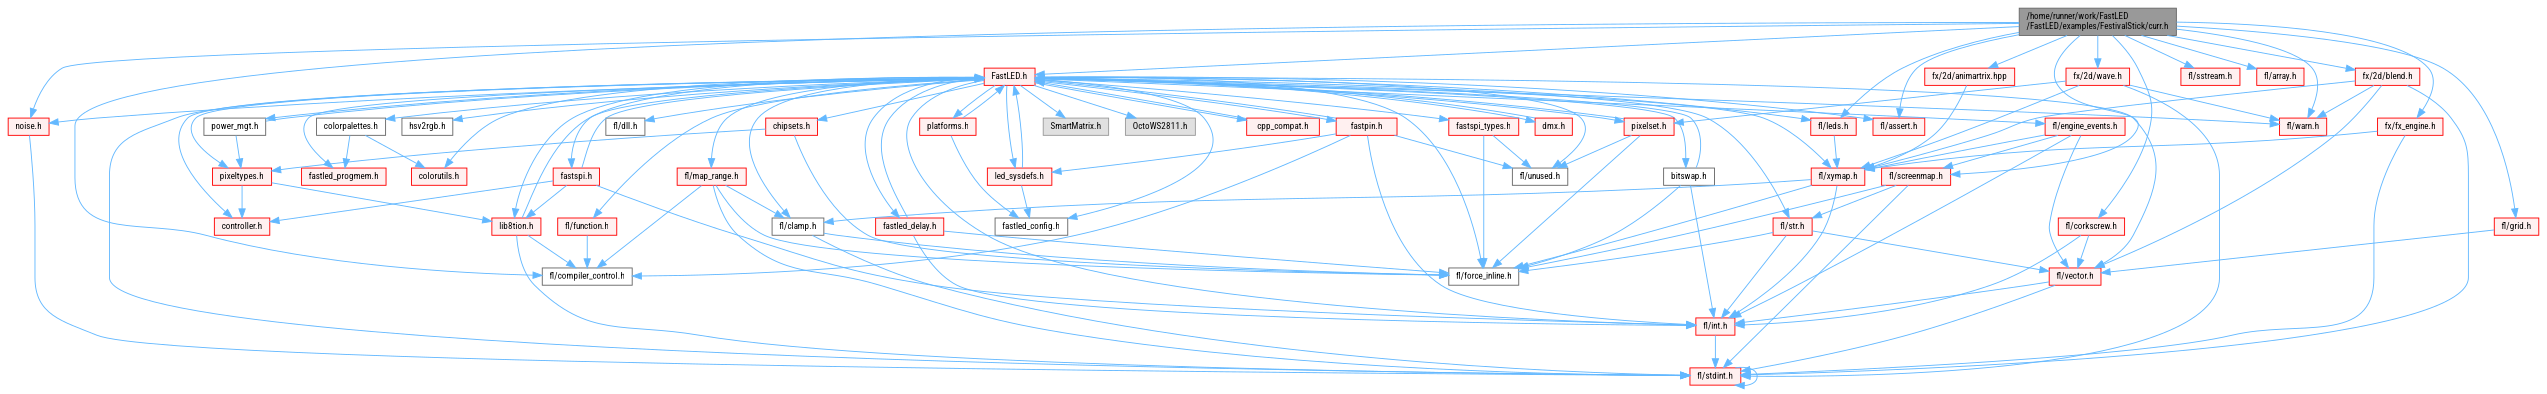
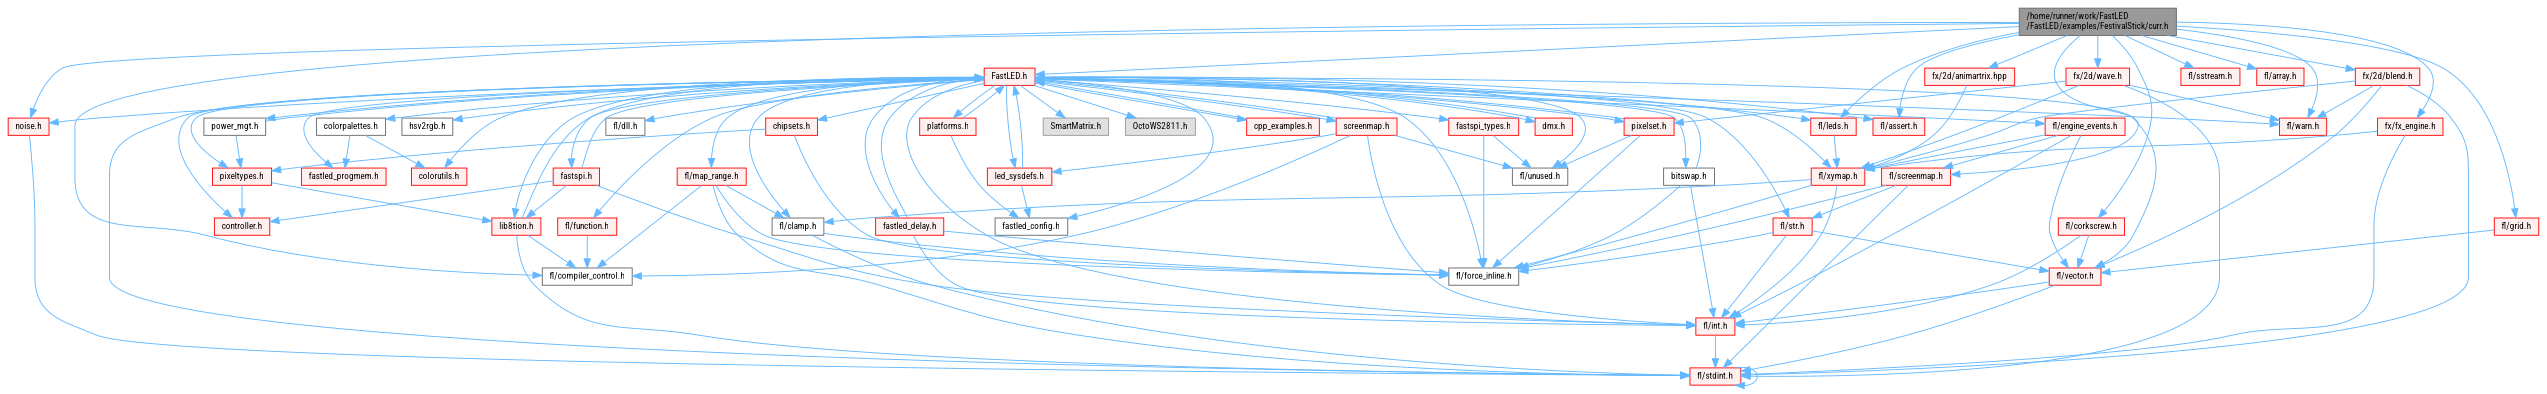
(1283, 127) -> (1283, 127)
(1367, 127) -> (1367, 127)
